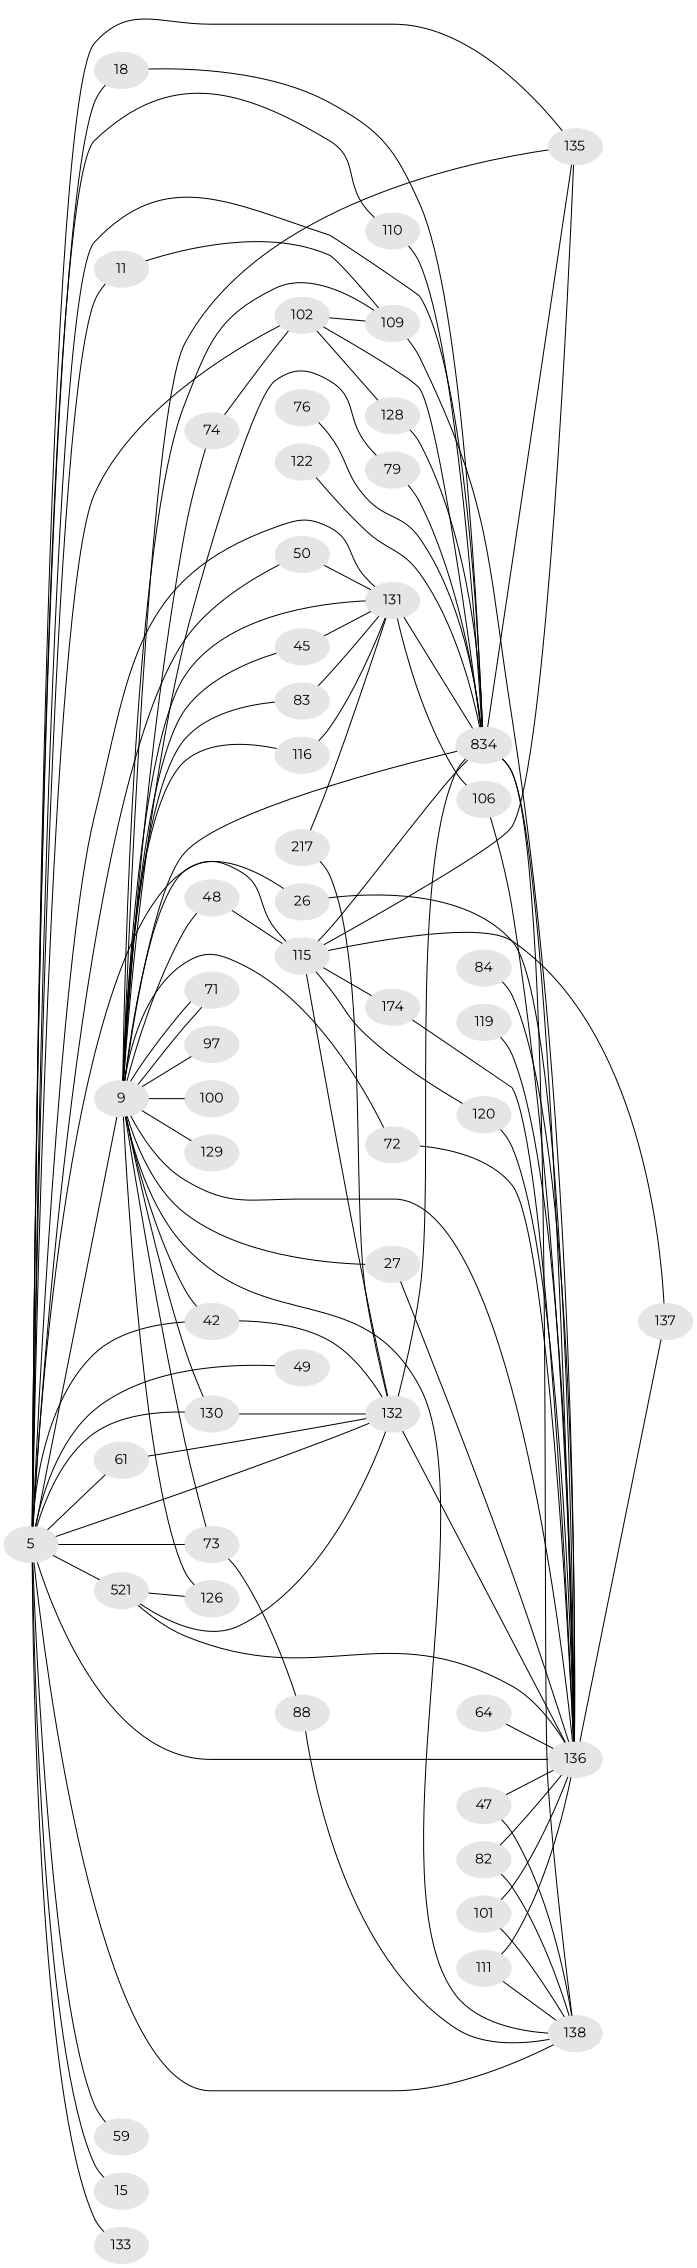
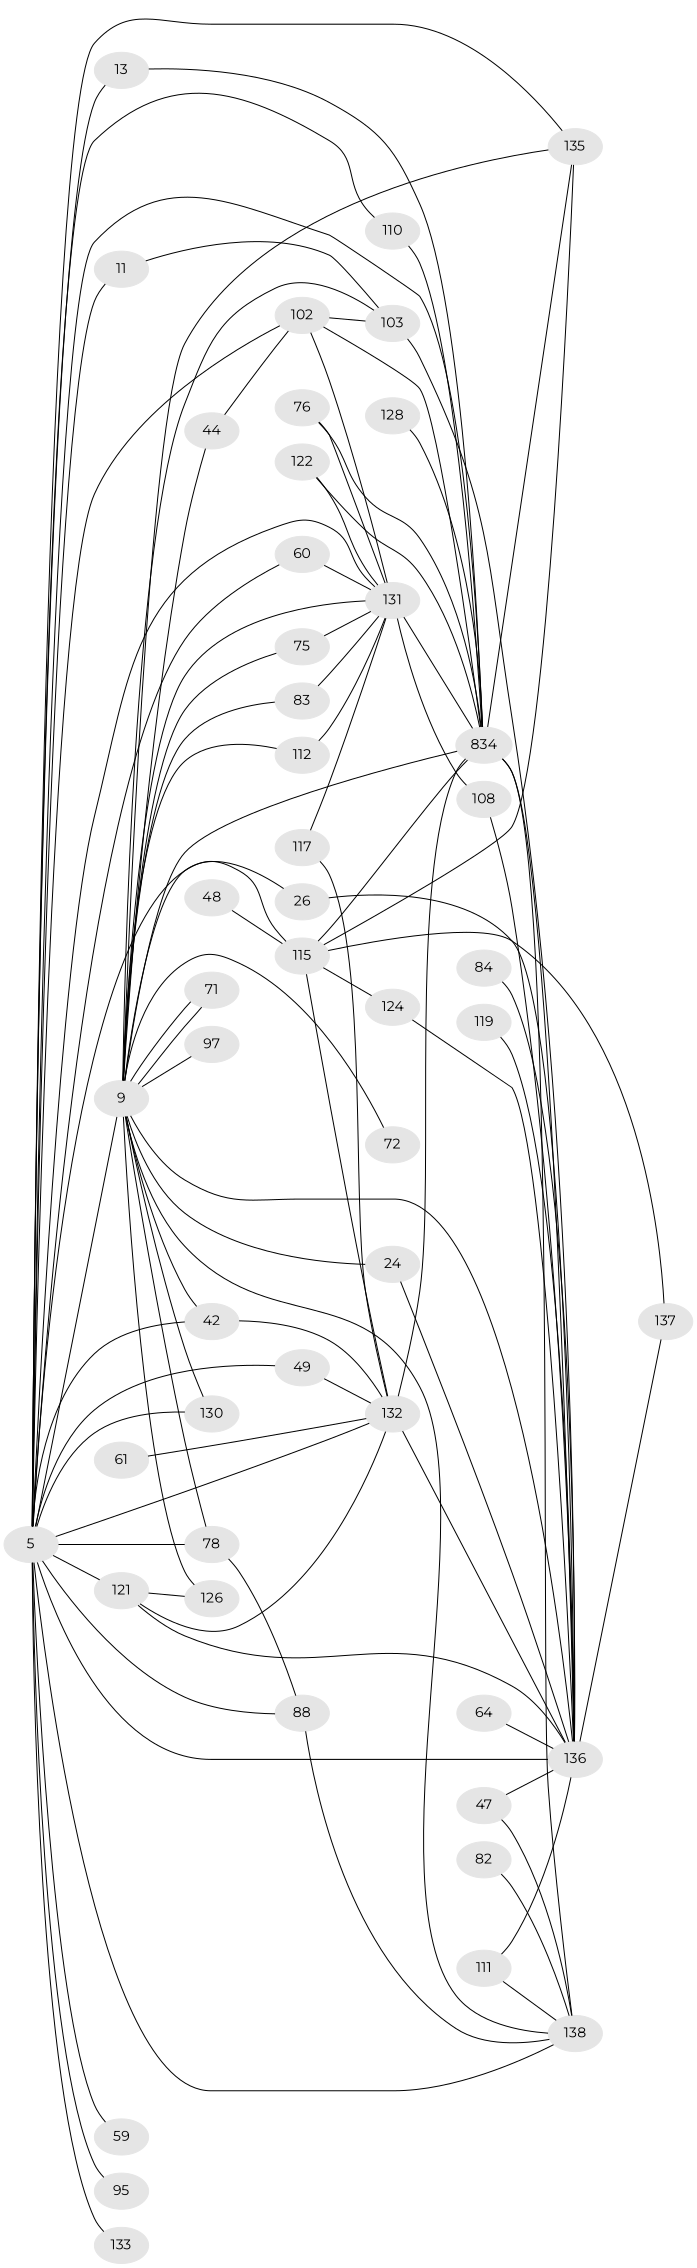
(122, 70) -> (122, 70)
(393, 323) -> (393, 323)
(348, 366) -> (353, 456)
(212, 431) -> (212, 431)
(393, 470) -> none
none -> (355, 501)
none -> (347, 531)
(302, 554) -> (302, 554)
(302, 647) -> (302, 647)
(302, 755) -> (302, 755)
(484, 799) -> (484, 799)
(302, 848) -> (302, 848)
(164, 973) -> none
(393, 1007) -> (393, 1007)
(212, 1099) -> none
(484, 1115) -> none
(212, 1153) -> none
(530, 1246) -> none
(393, 1264) -> (393, 1264)
(302, 1414) -> (348, 1391)
(76, 1502) -> (139, 1669)
(212, 1545) -> (212, 1545)
(122, 1591) -> (122, 1591)
(532, 1811) -> none
(484, 1914) -> none
(122, 2191) -> (122, 2191)
